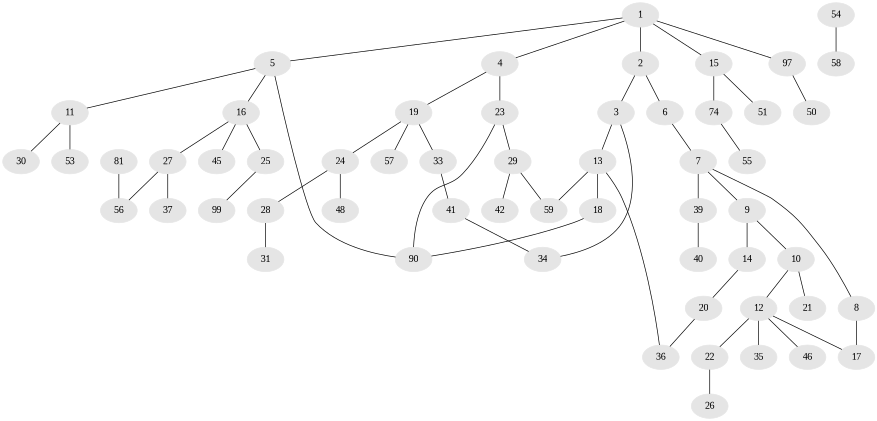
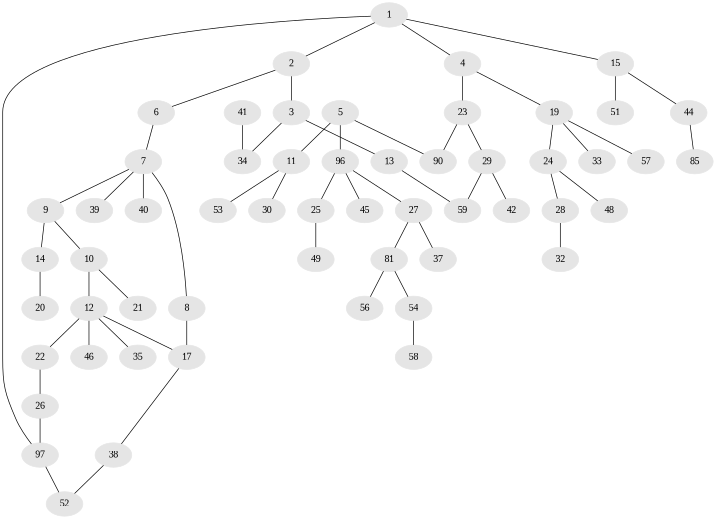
(456, 39) -> none
(241, 113) -> (340, 162)
(714, 113) -> (689, 113)
(812, 113) -> (65, 504)
(747, 162) -> (695, 162)
(143, 186) -> (401, 235)
(445, 189) -> none
(217, 211) -> (316, 259)
(598, 211) -> none
(698, 235) -> (143, 186)
(266, 259) -> (560, 259)
none -> (401, 284)
(661, 357) -> none
none -> (40, 431)
none -> (113, 455)
